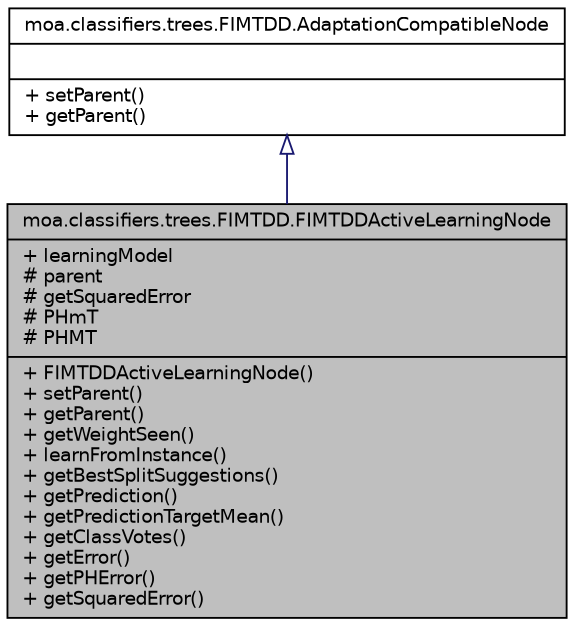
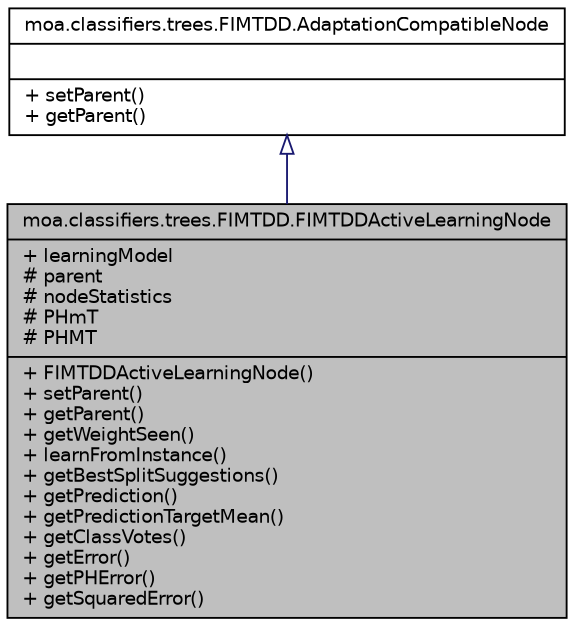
(107, 297) -> (98, 297)
